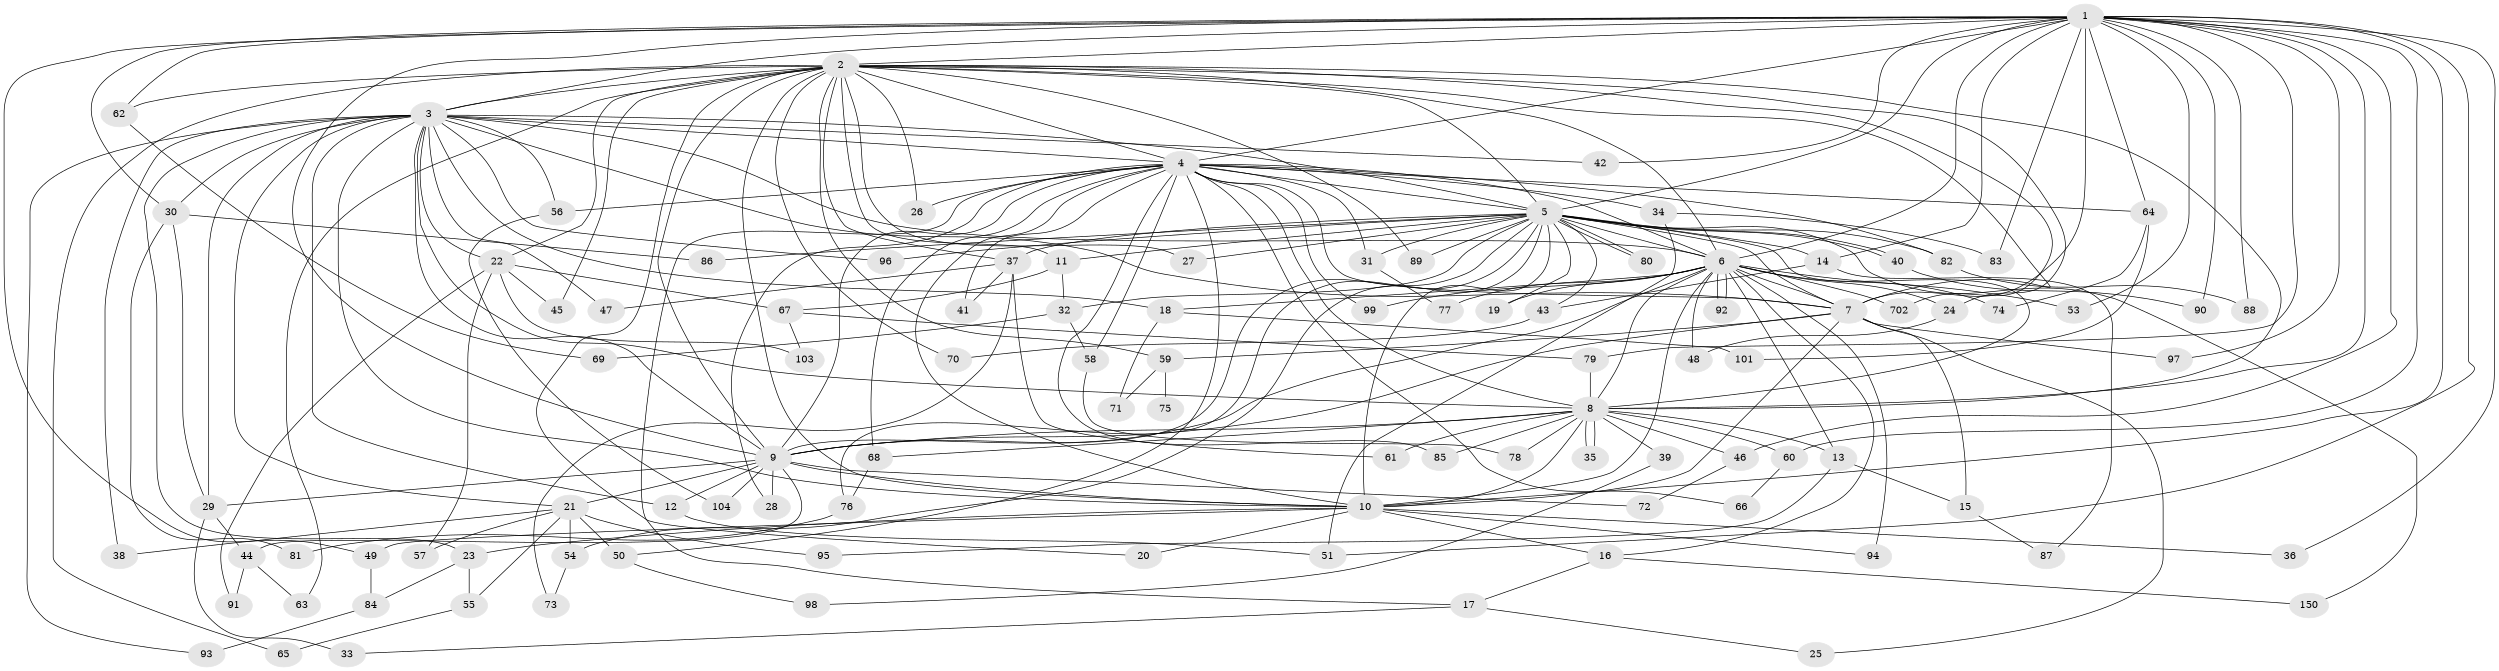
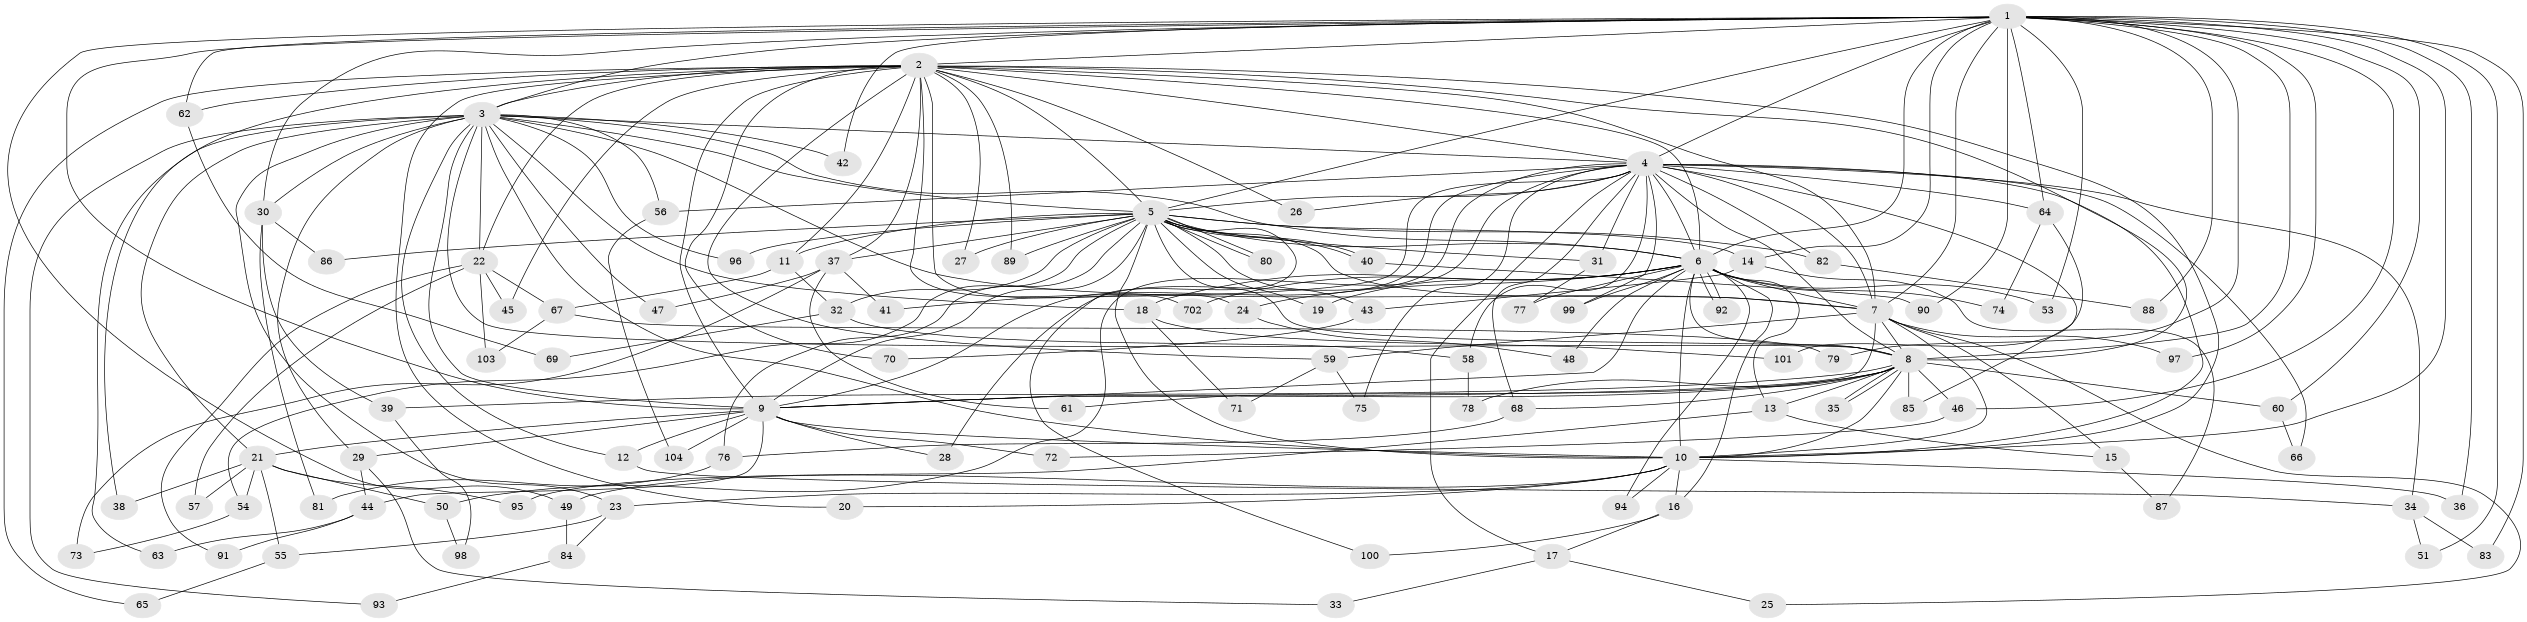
none -> (1492, 274)
(183, 361) -> (292, 342)
(1590, 385) -> (1892, 336)
(996, 540) -> (1558, 490)
(2309, 606) -> (1370, 556)
